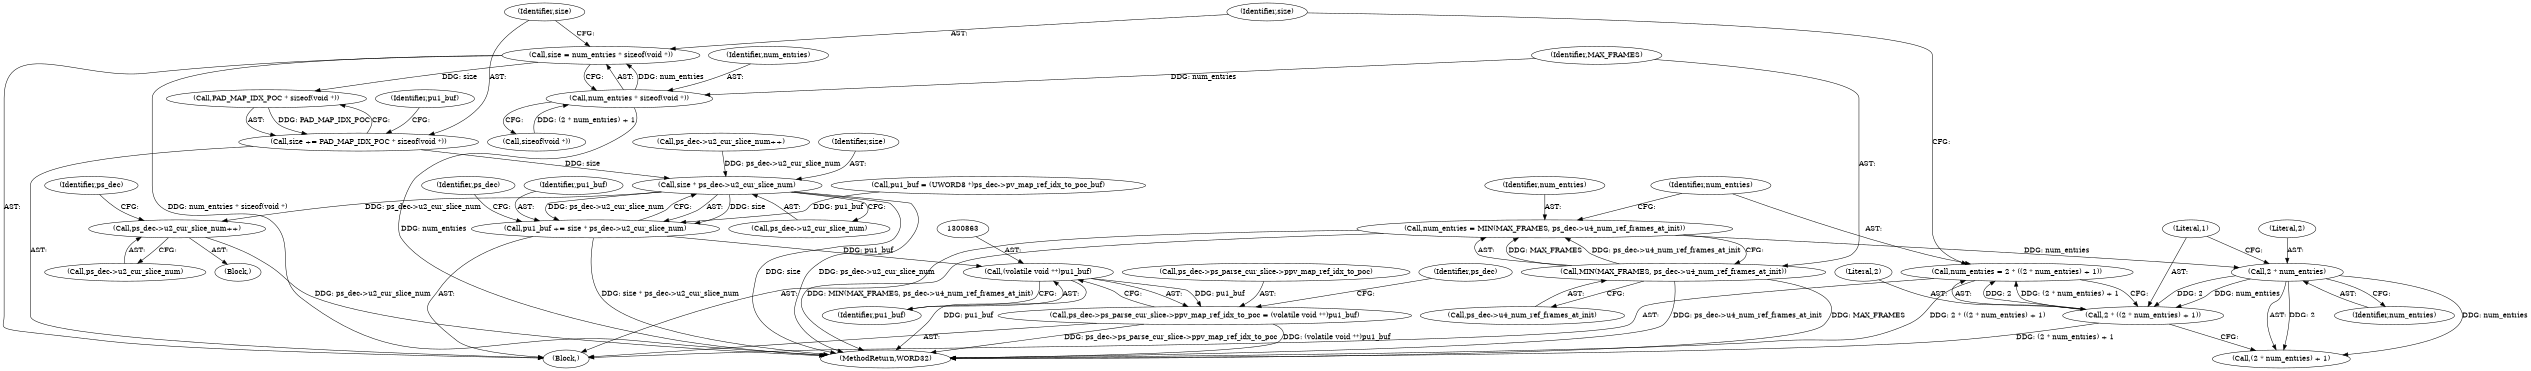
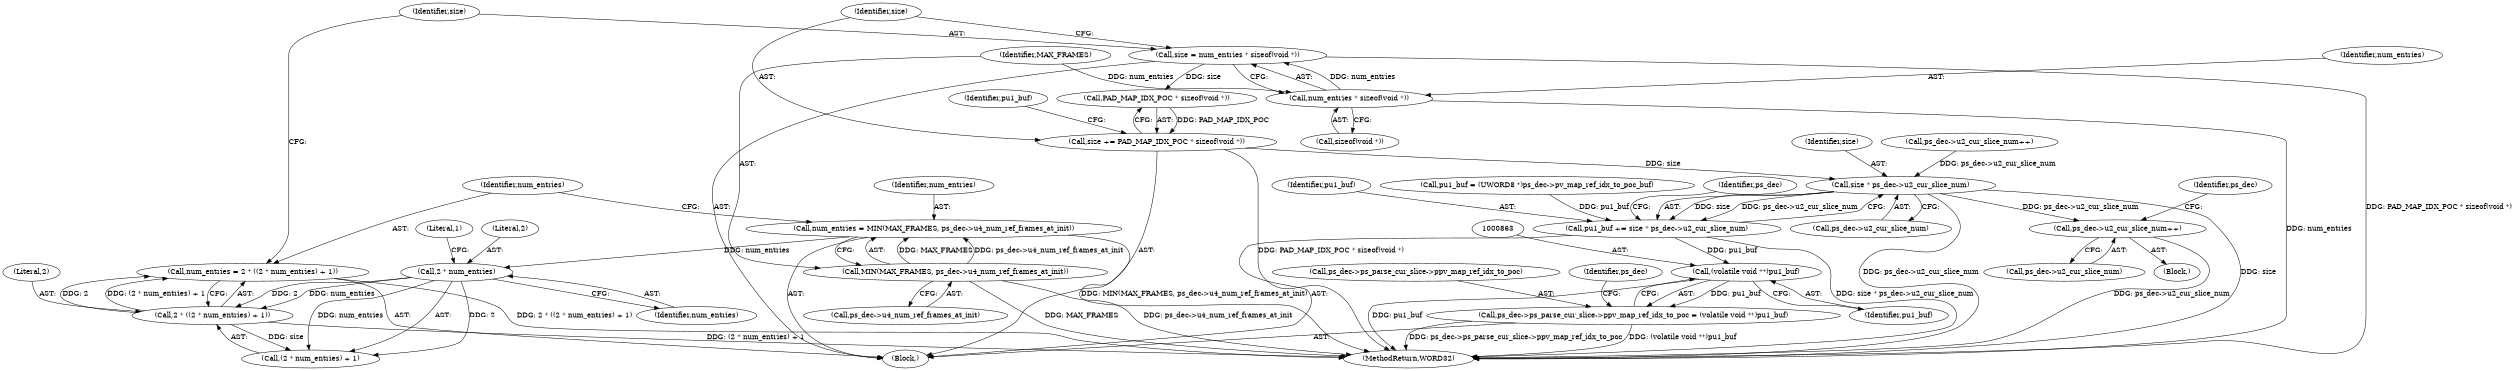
(586, 120) -> (1342, 120)
(228, 207) -> (2439, 207)
(963, 229) -> (1498, 229)
(2168, 270) -> (237, 345)
none -> (1261, 274)
(2231, 337) -> (286, 337)
